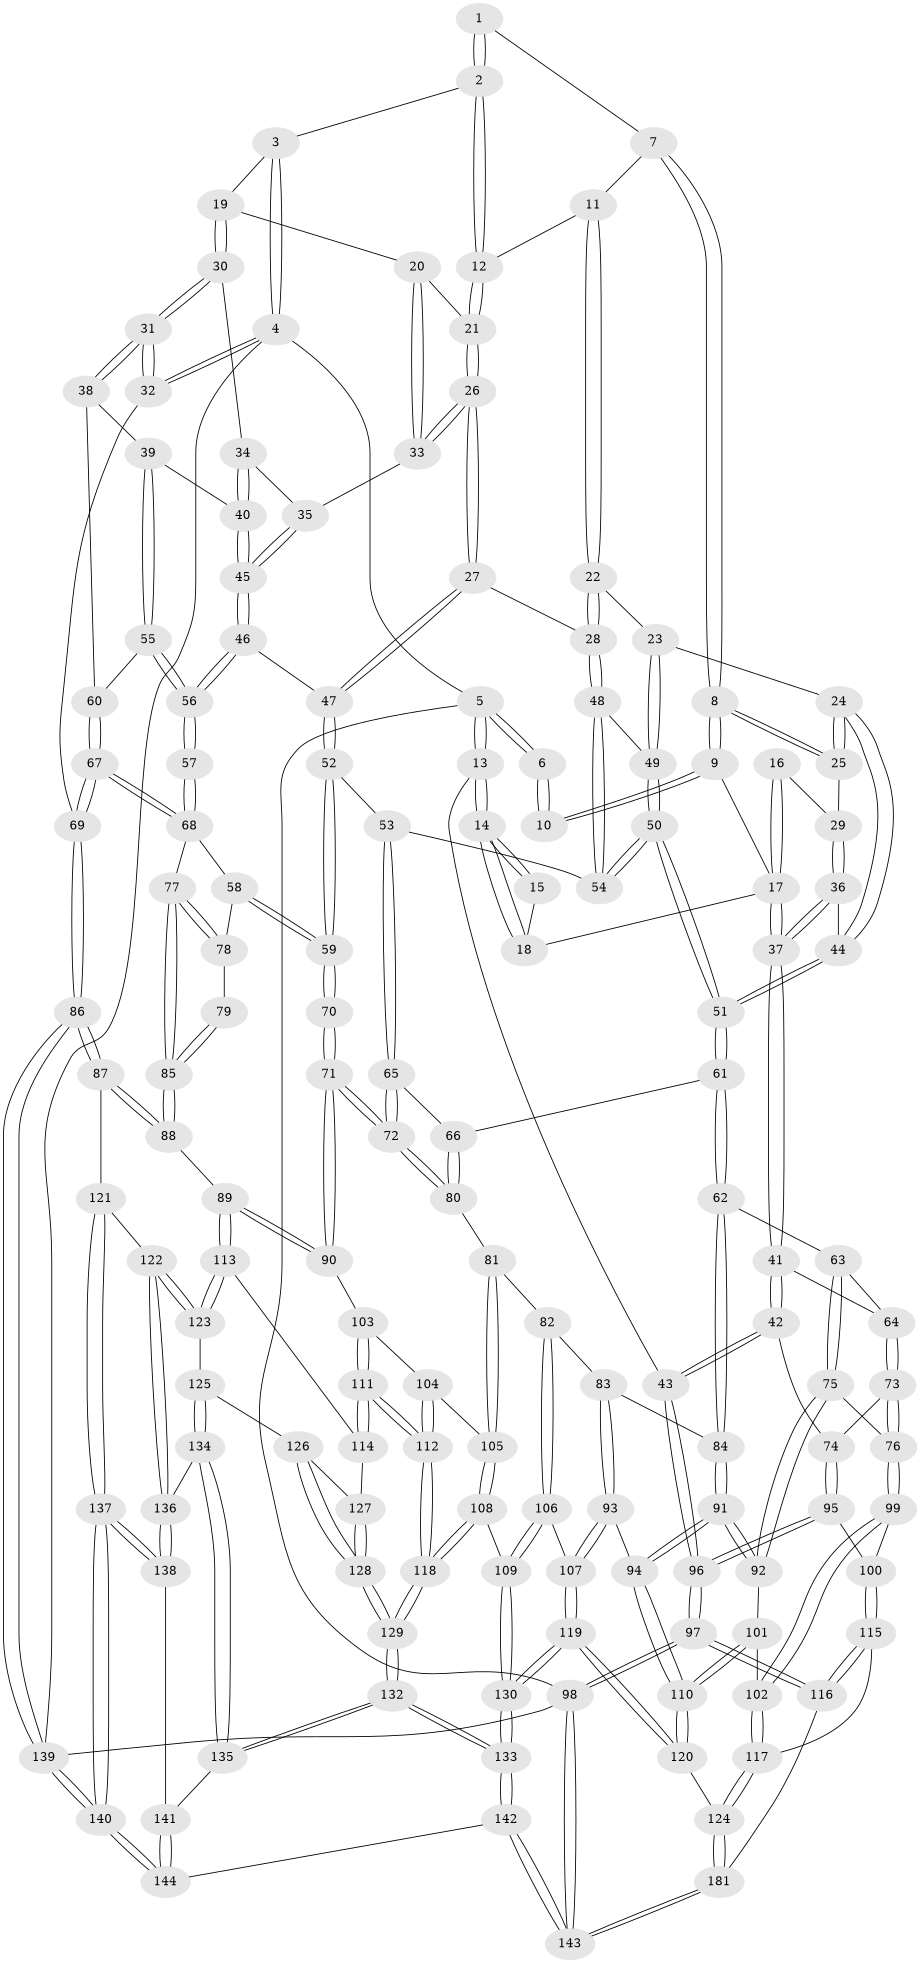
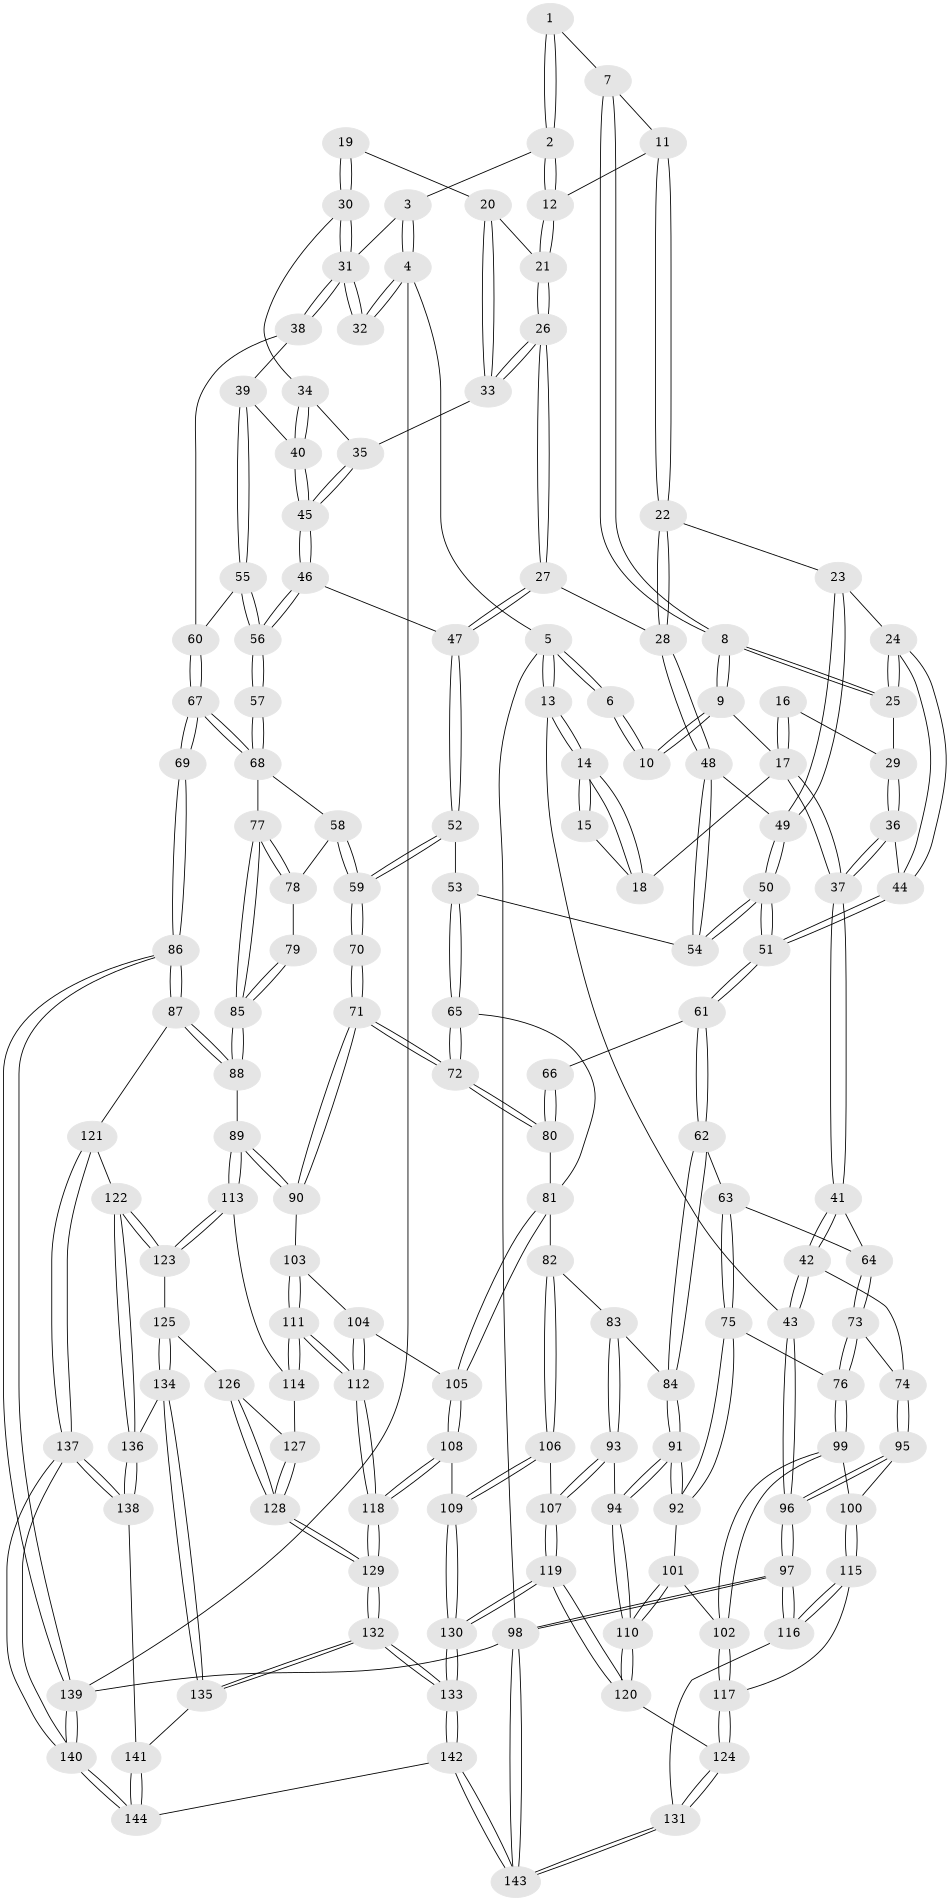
(248, 174) -> (377, 236)
(72, 603) -> none
(423, 1106) -> (587, 1068)
(719, 1882) -> (675, 1820)
